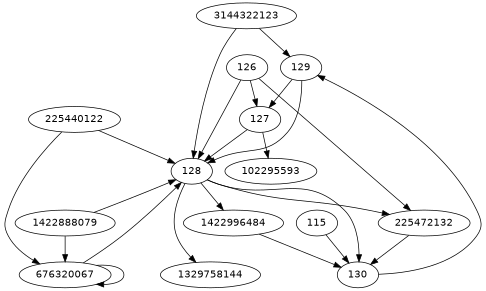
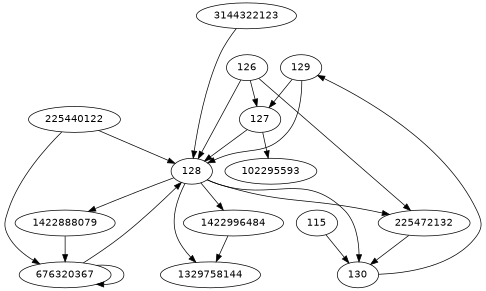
(272, 40) -> none
(132, 198) -> (134, 193)
(297, 249) -> (224, 245)
(65, 275) -> (65, 275)
